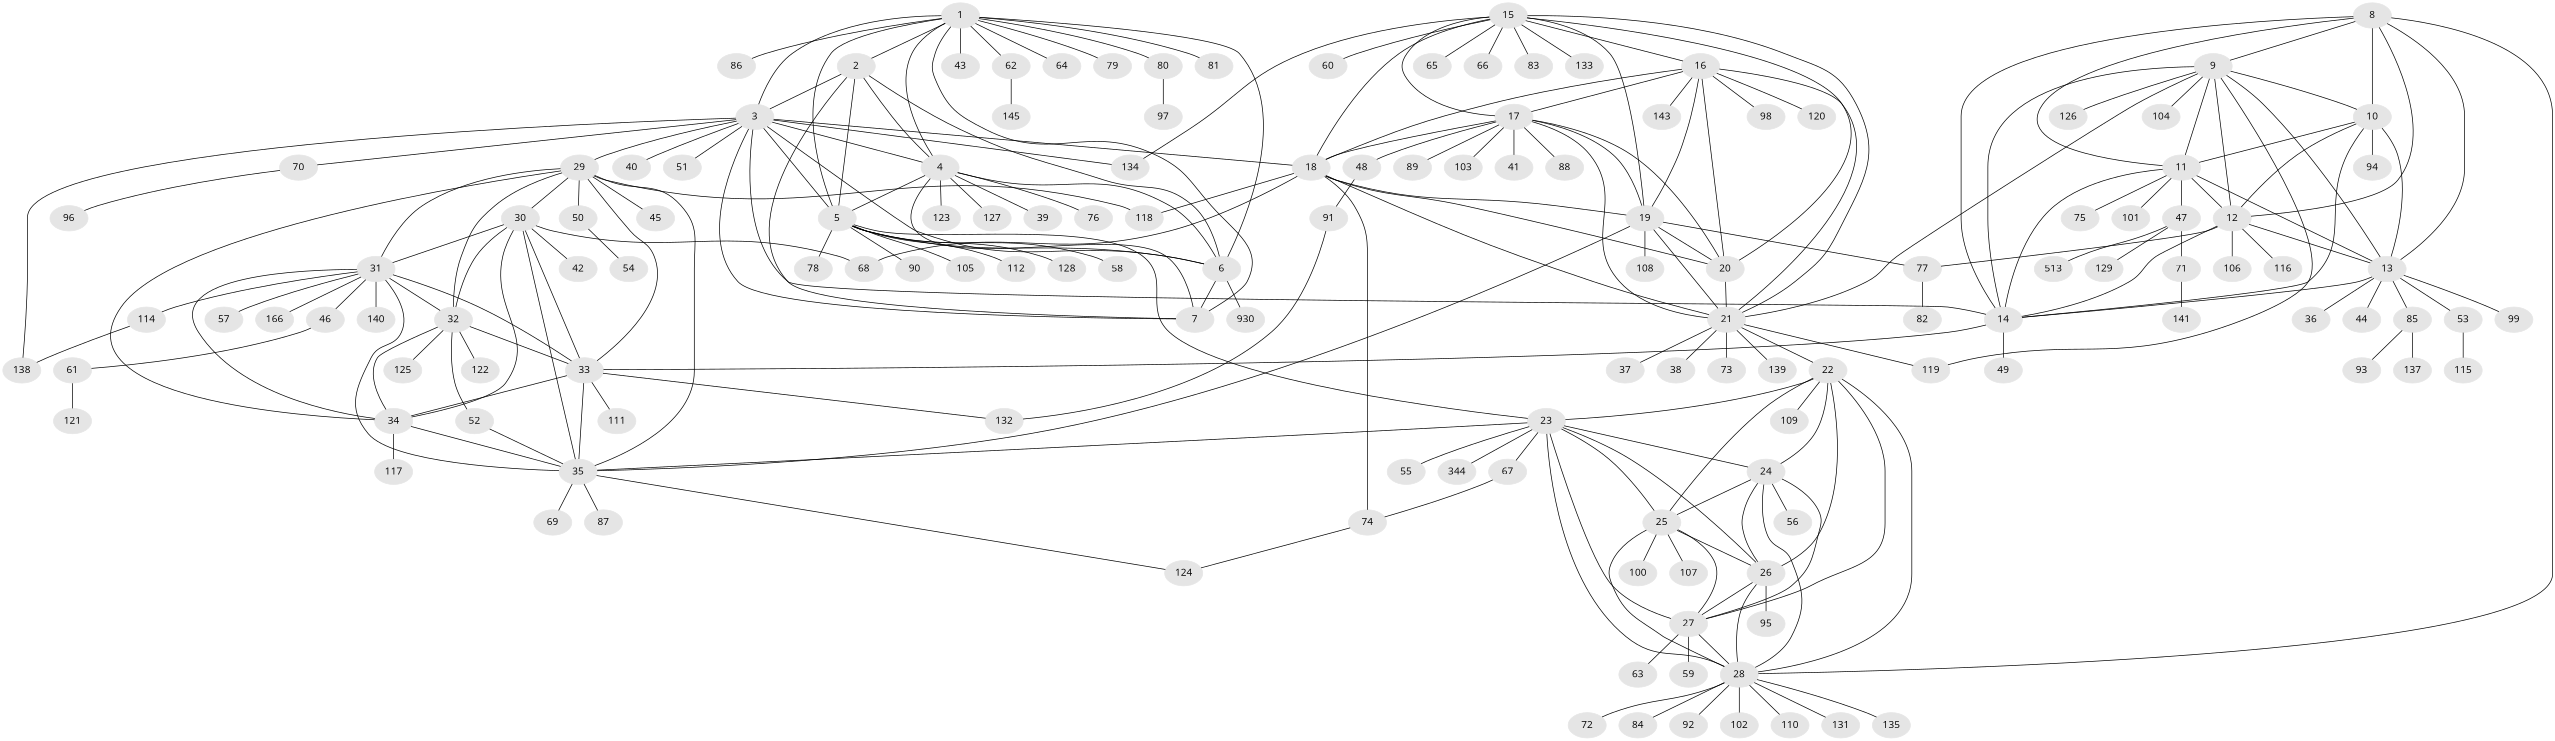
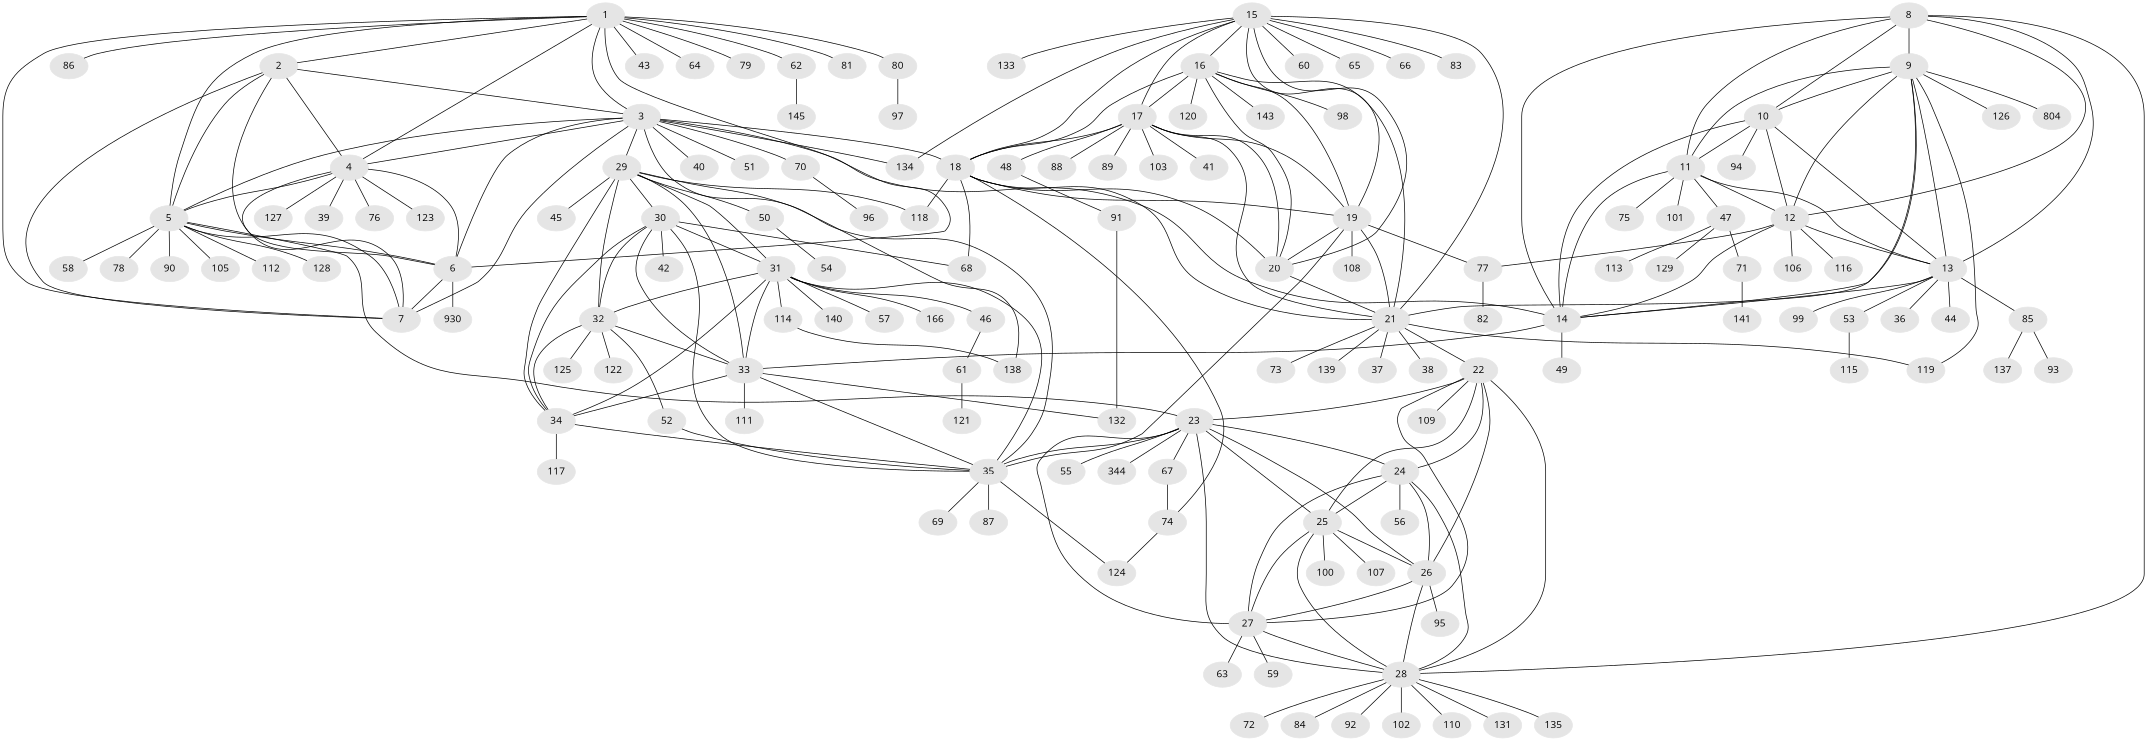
(2161, 117) -> (2052, 117)
none -> (309, 234)
(2053, 269) -> (1614, 269)
